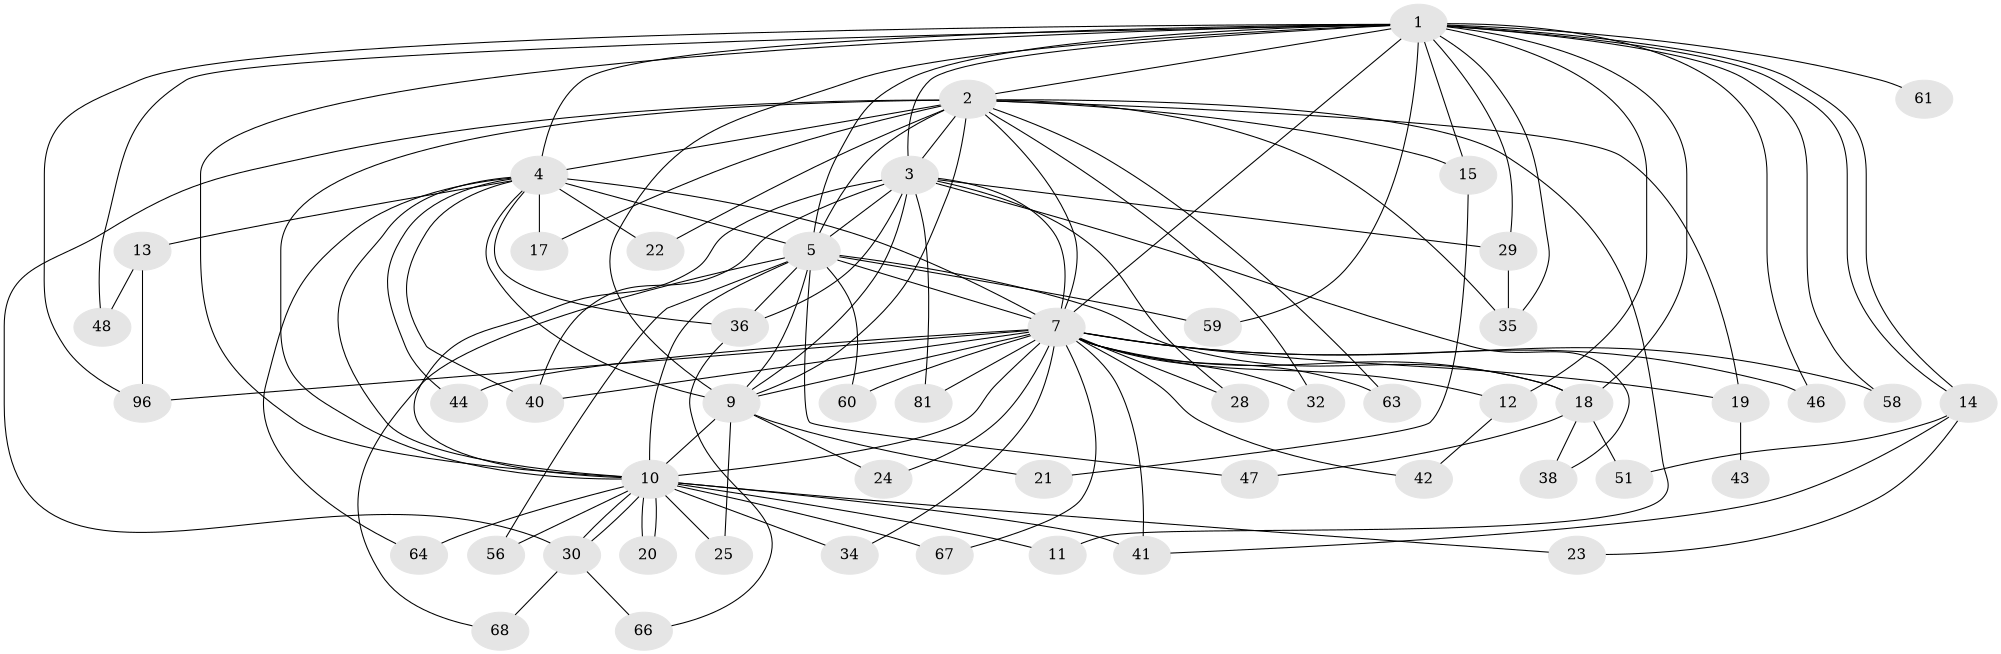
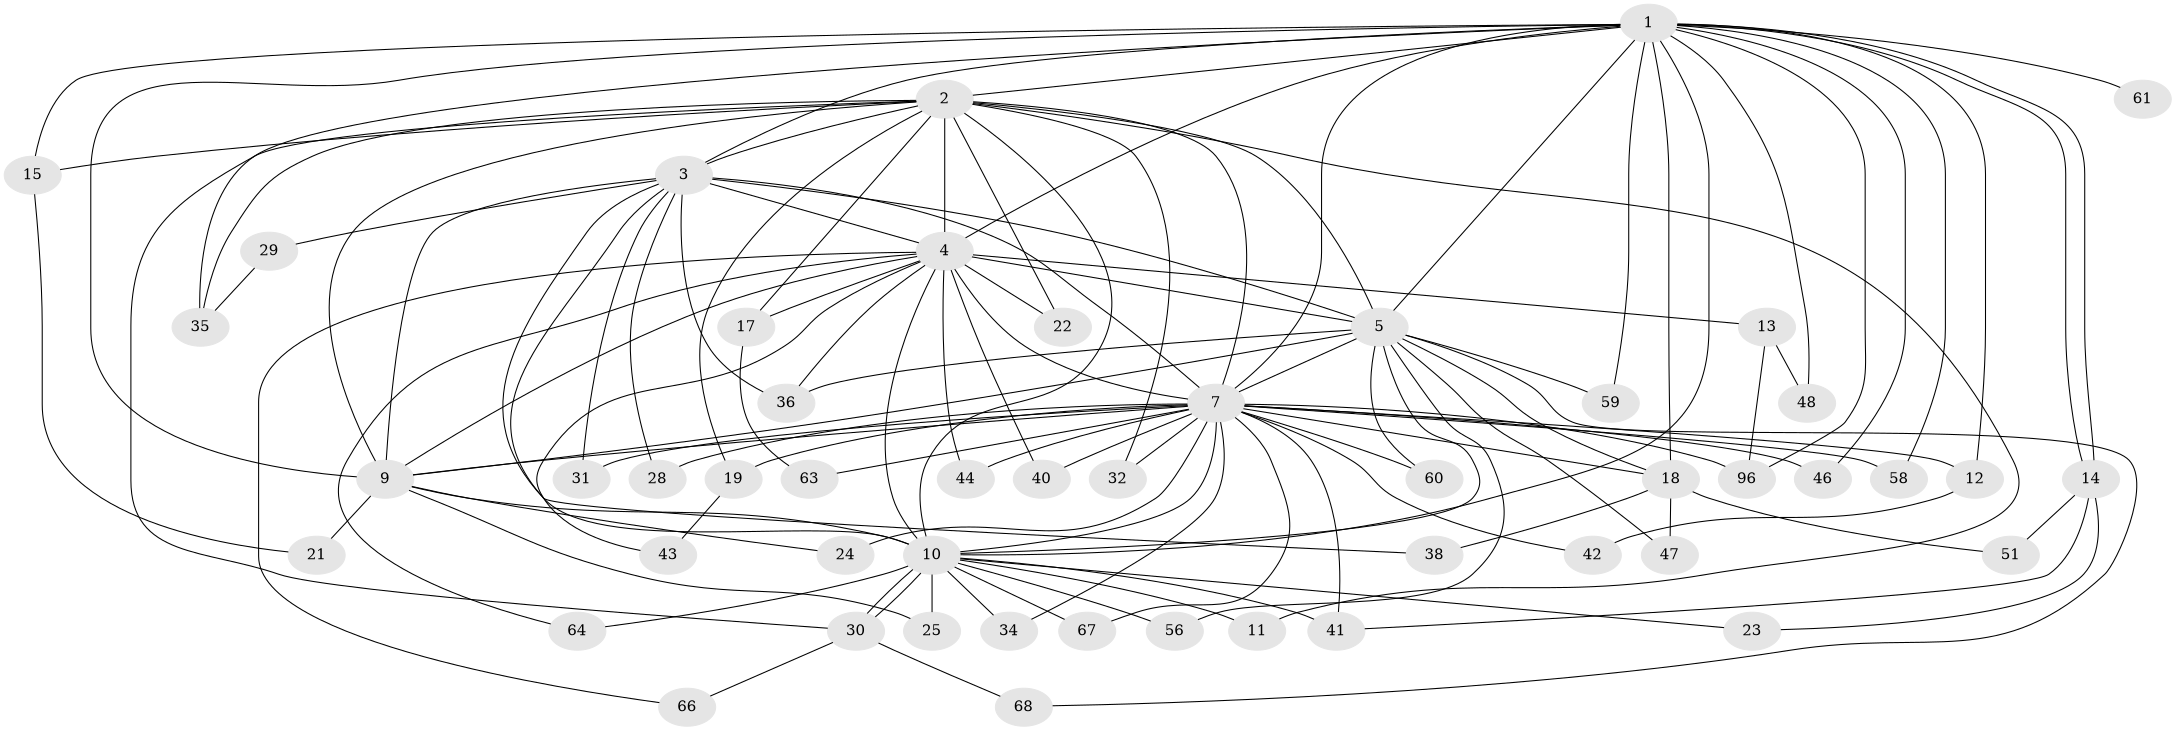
(1492, 123) -> none
(1202, 225) -> (745, 414)
(747, 257) -> (814, 213)
none -> (659, 388)
(924, 403) -> (582, 479)
(770, 533) -> (283, 356)
(648, 555) -> none
